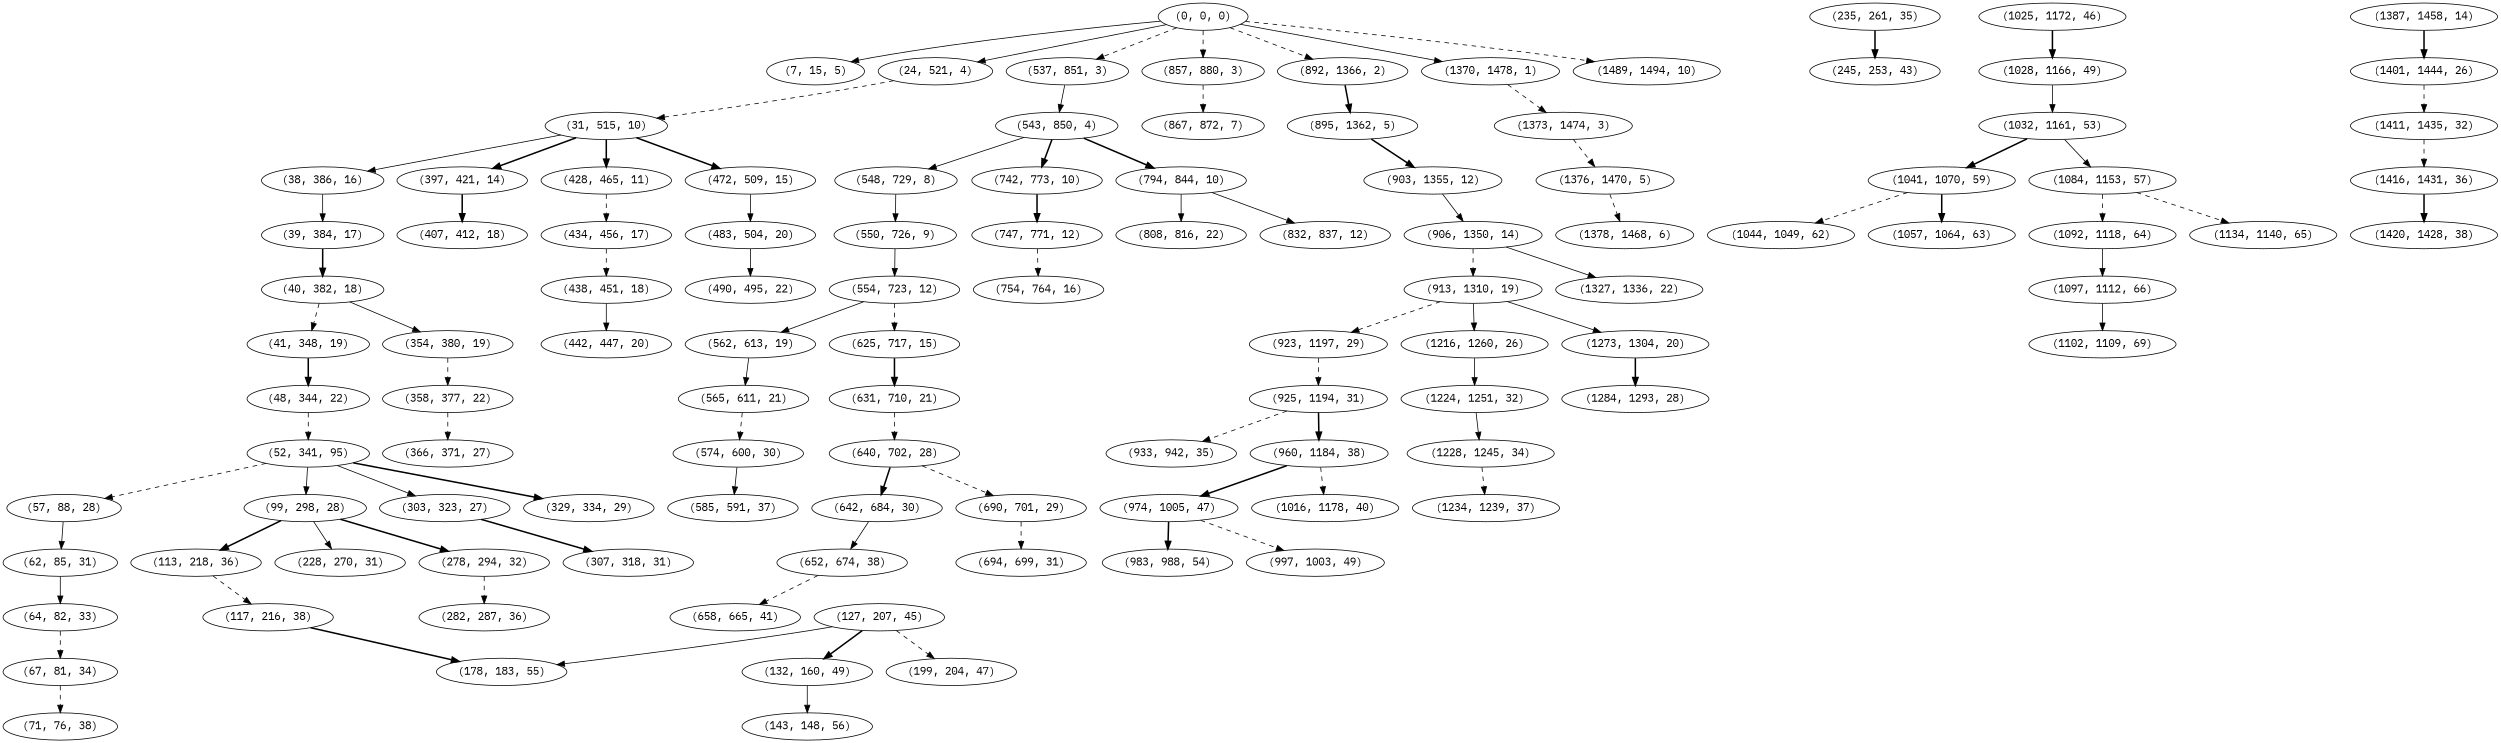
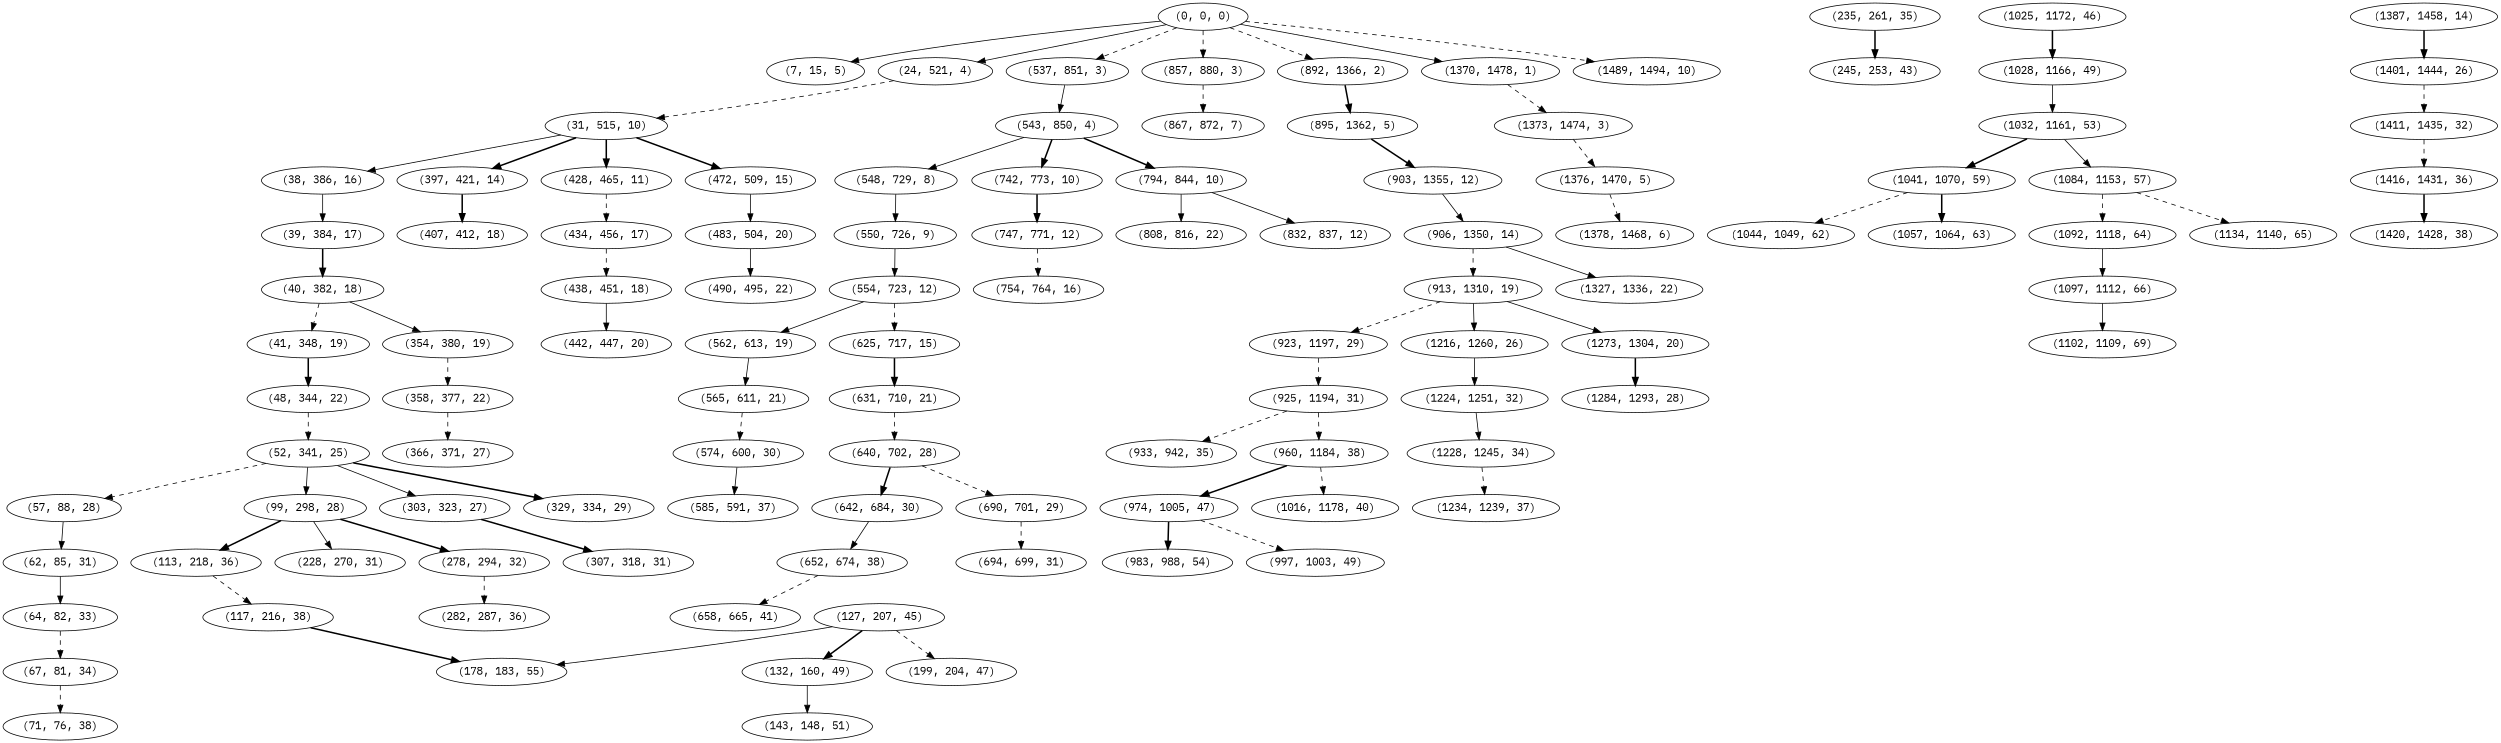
(1319, 422) -> (1319, 422)
(308, 453) -> (308, 453)
(807, 726) -> (807, 726)
